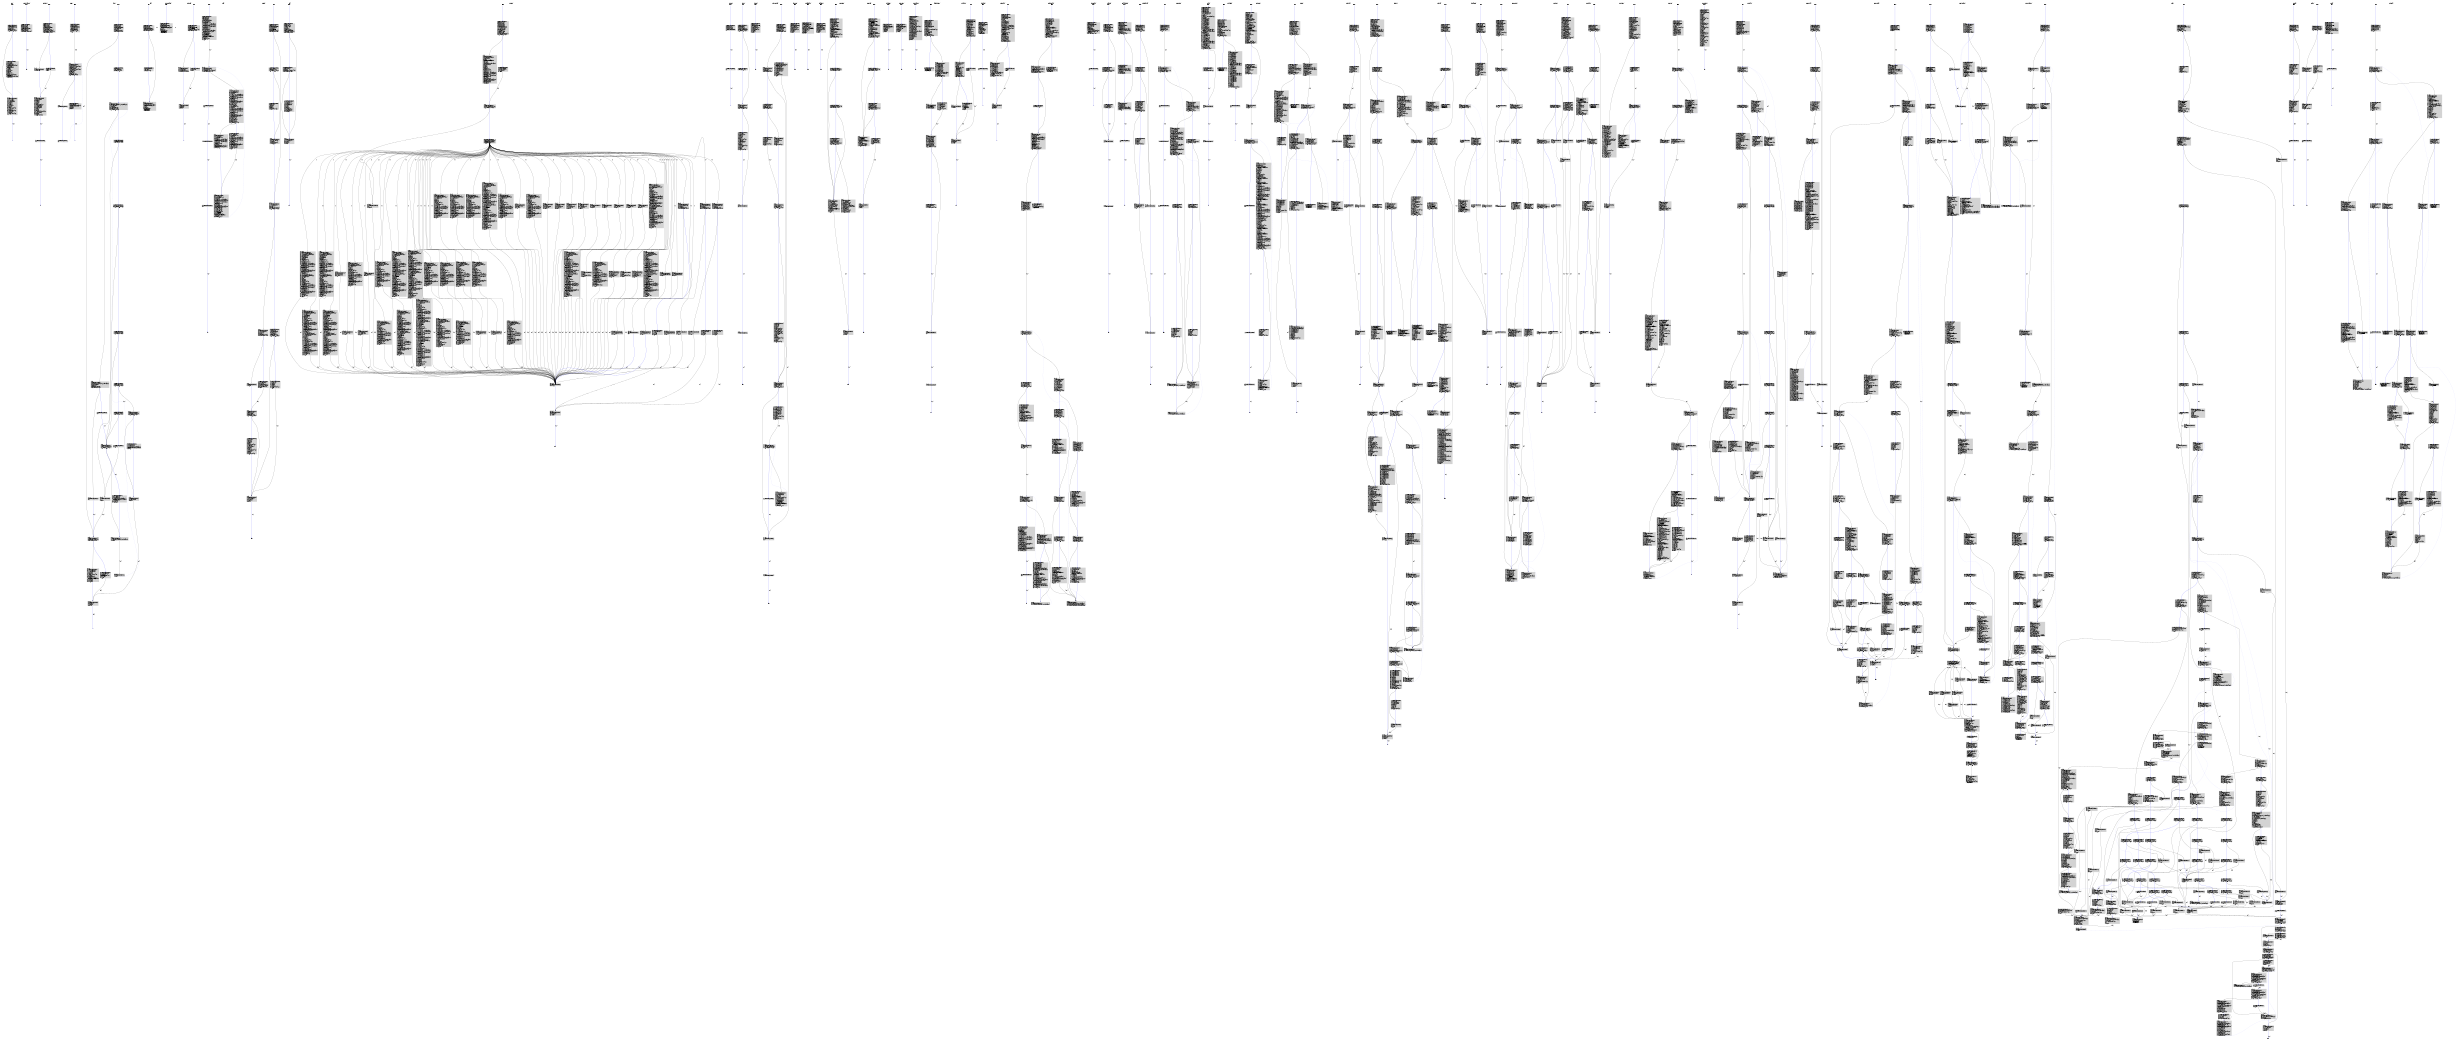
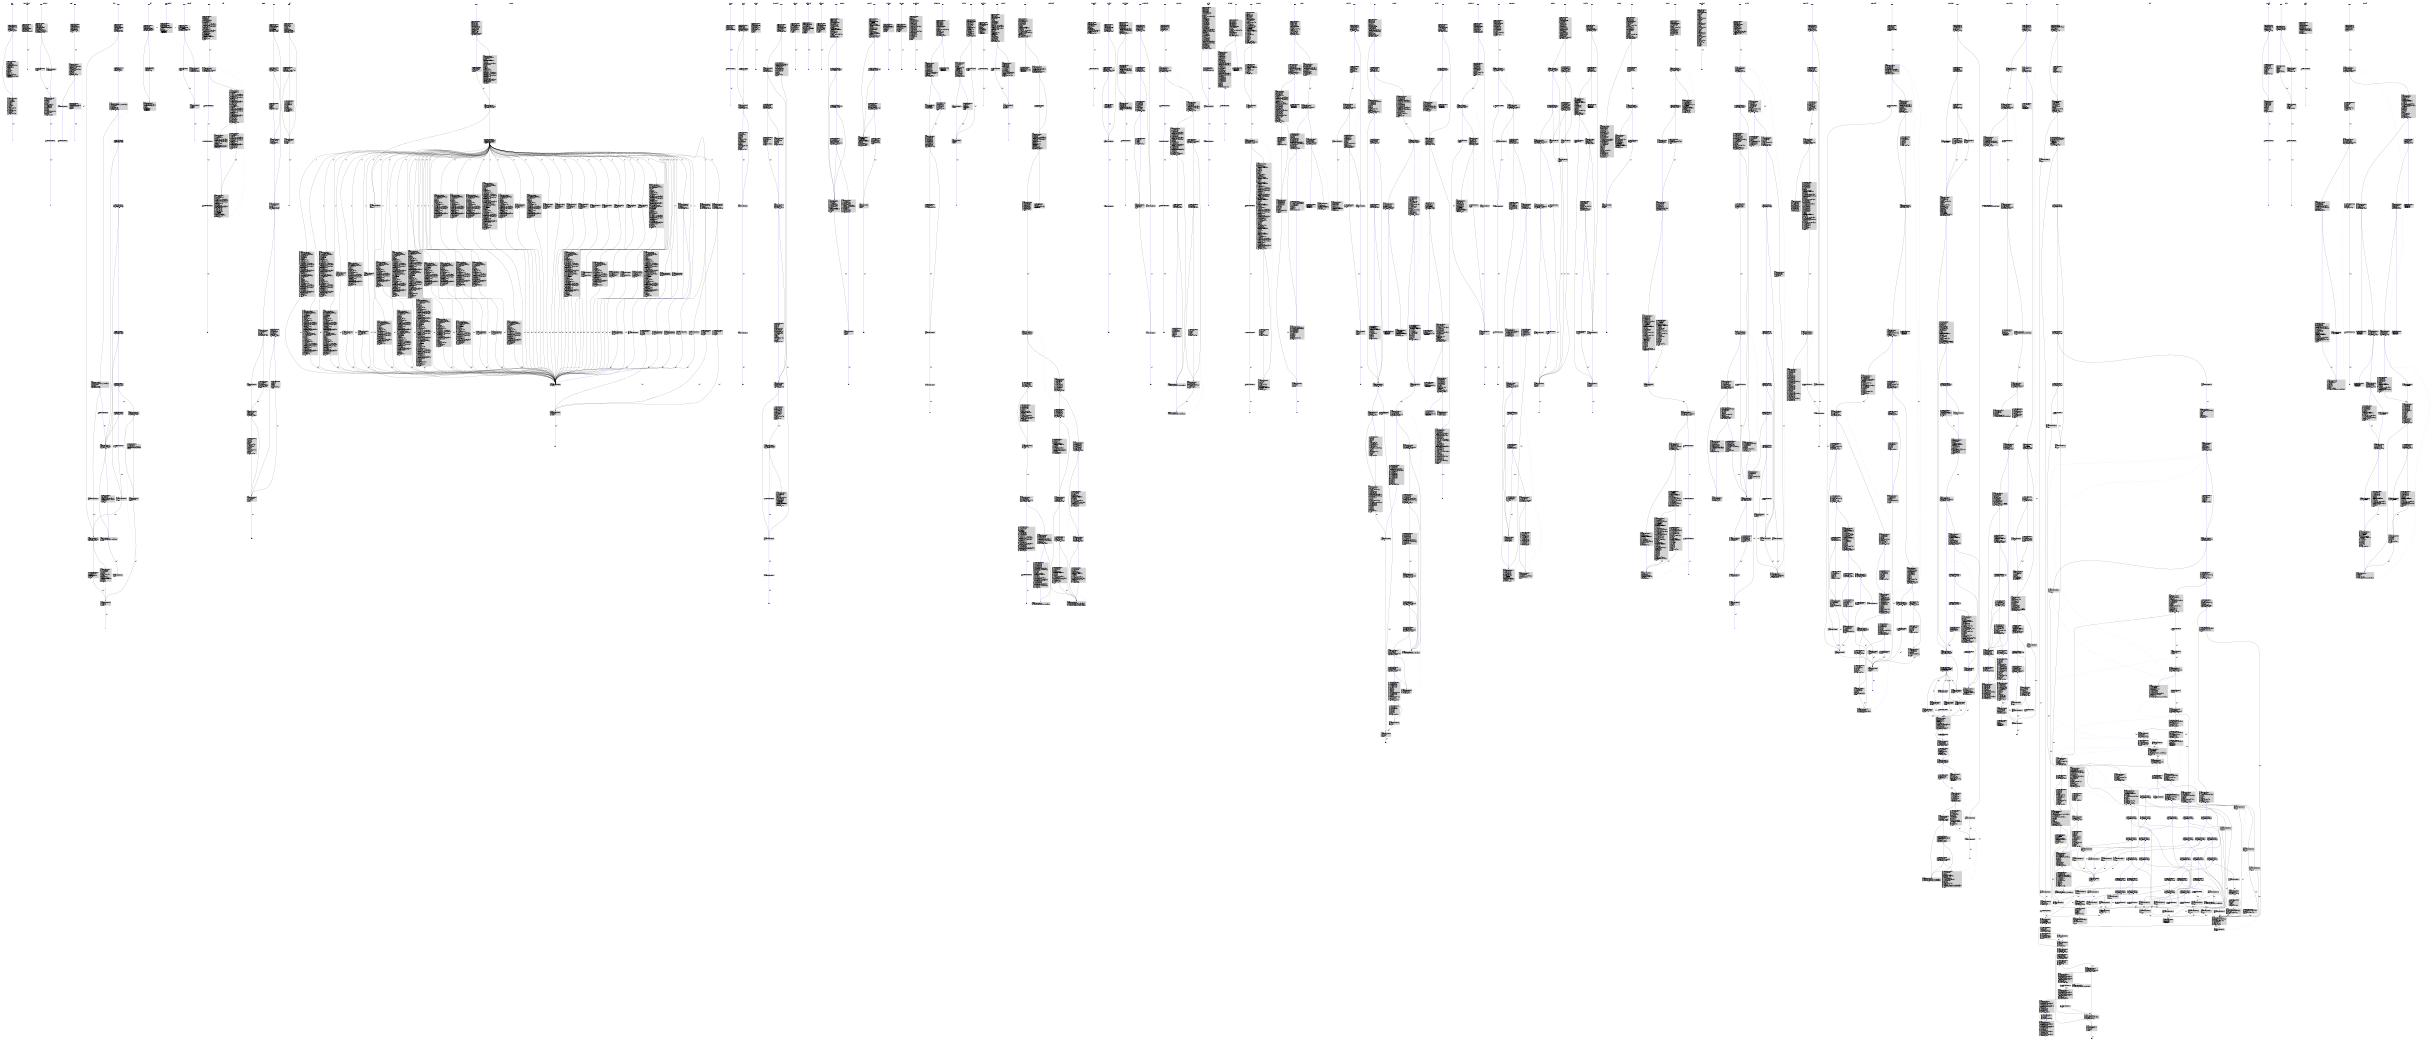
(2026, 206) -> none
none -> (1943, 777)
(2263, 892) -> none
